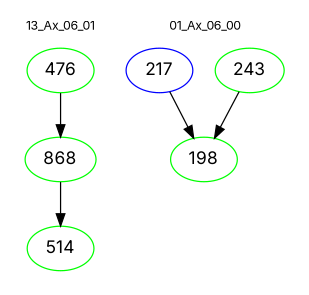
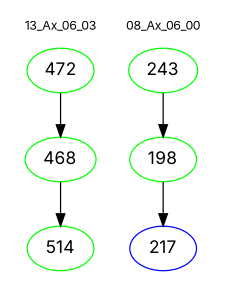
(61, 27) -> (61, 27)
(205, 27) -> (164, 27)
(61, 70) -> (61, 70)
(179, 109) -> (163, 198)
(61, 159) -> (61, 159)
